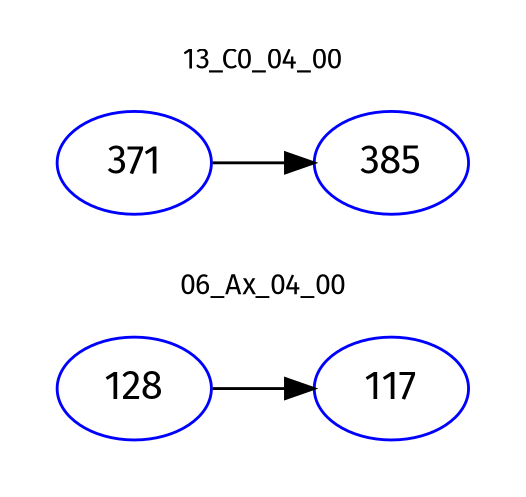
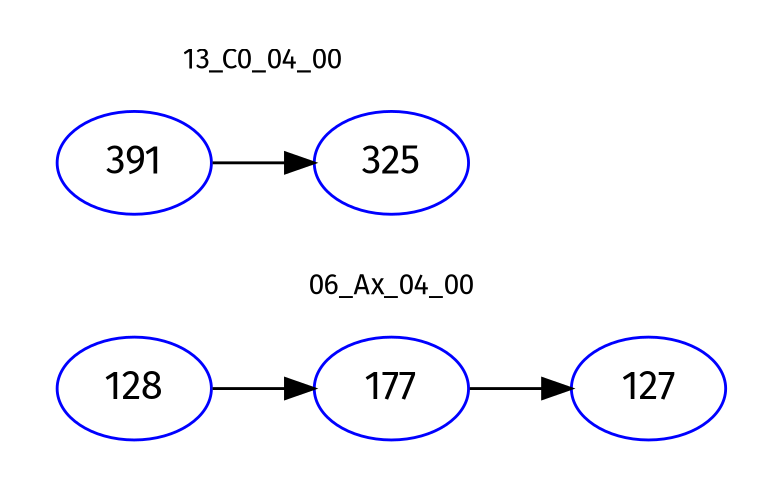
(134, 163) -> (134, 163)
(391, 163) -> (391, 163)
(391, 389) -> (391, 389)
none -> (649, 389)
